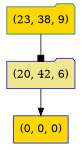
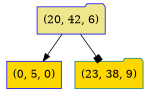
(41, 44) -> (88, 45)
(41, 129) -> (34, 75)
